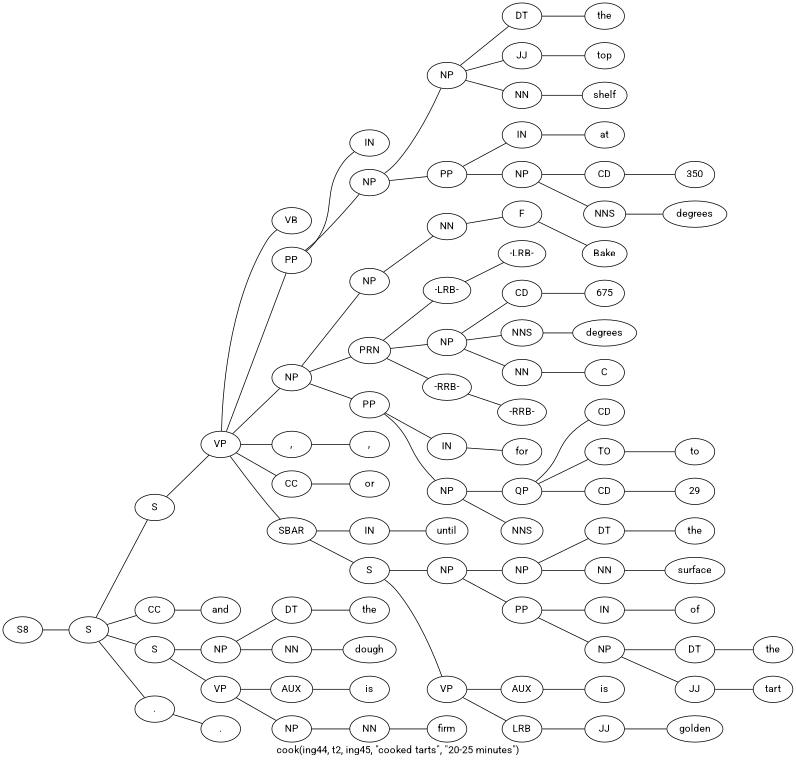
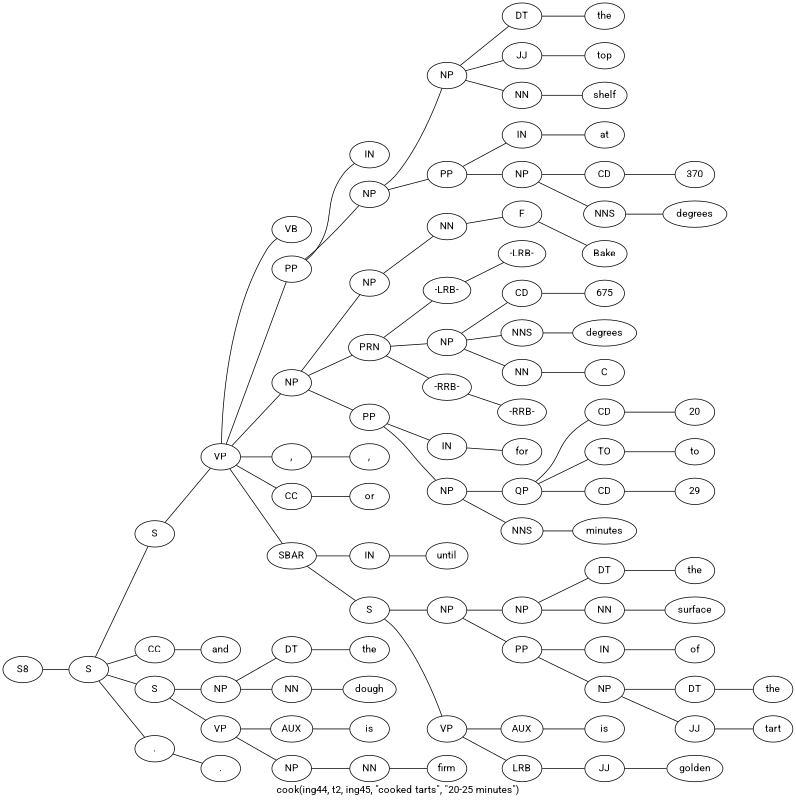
(695, 175) -> (695, 175)
none -> (695, 412)
none -> (605, 531)
